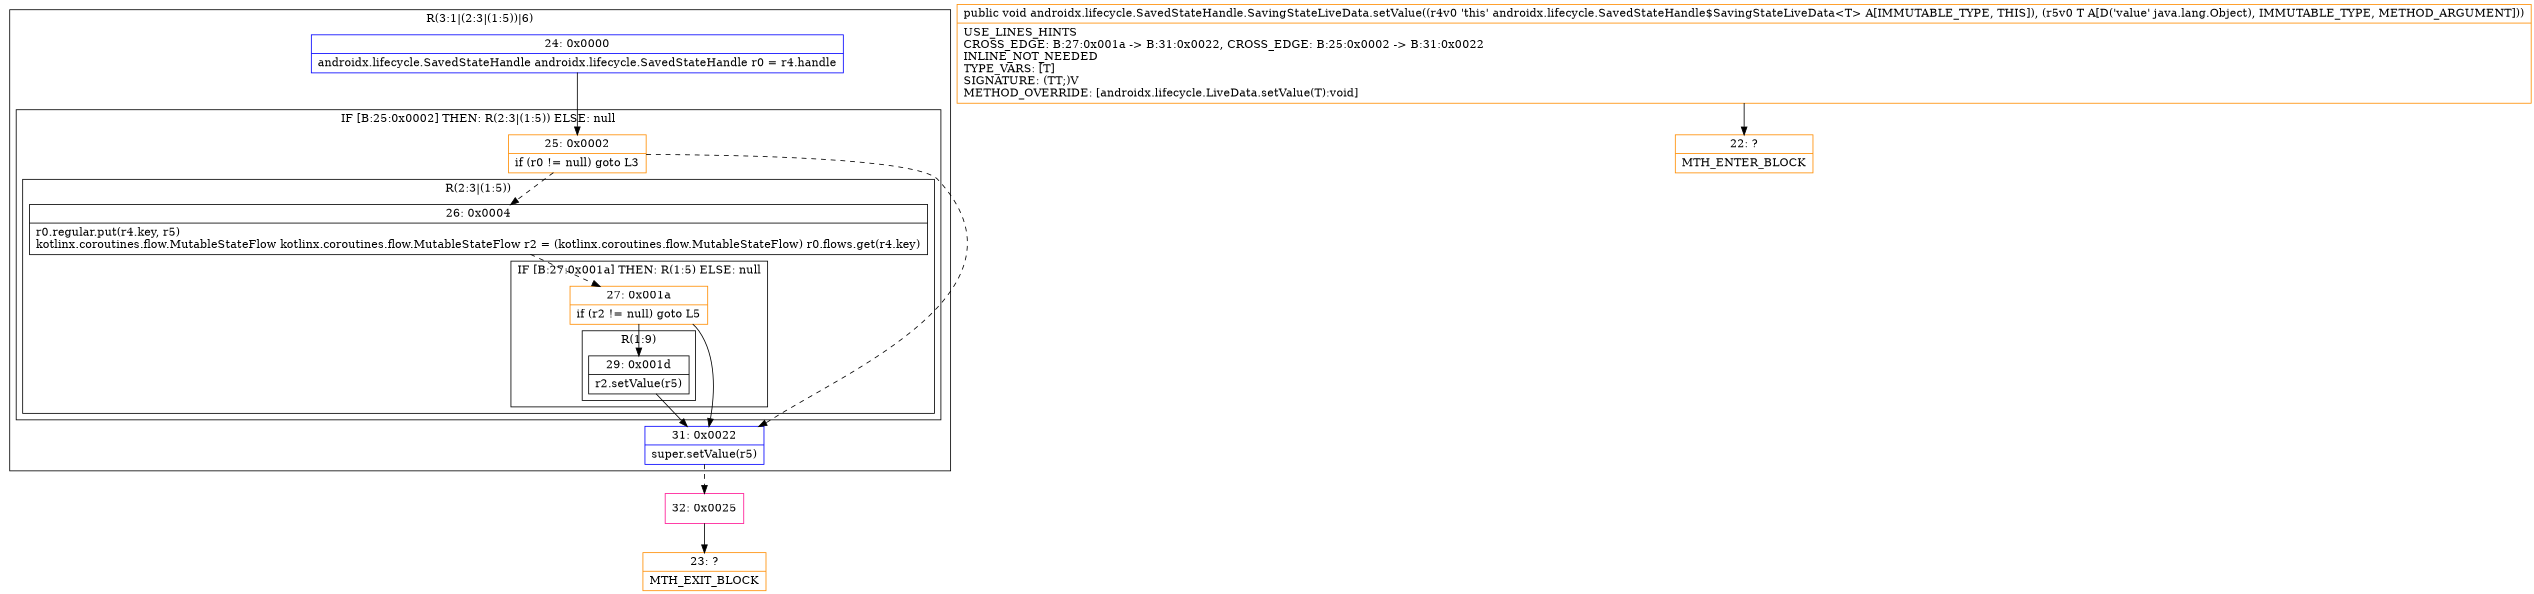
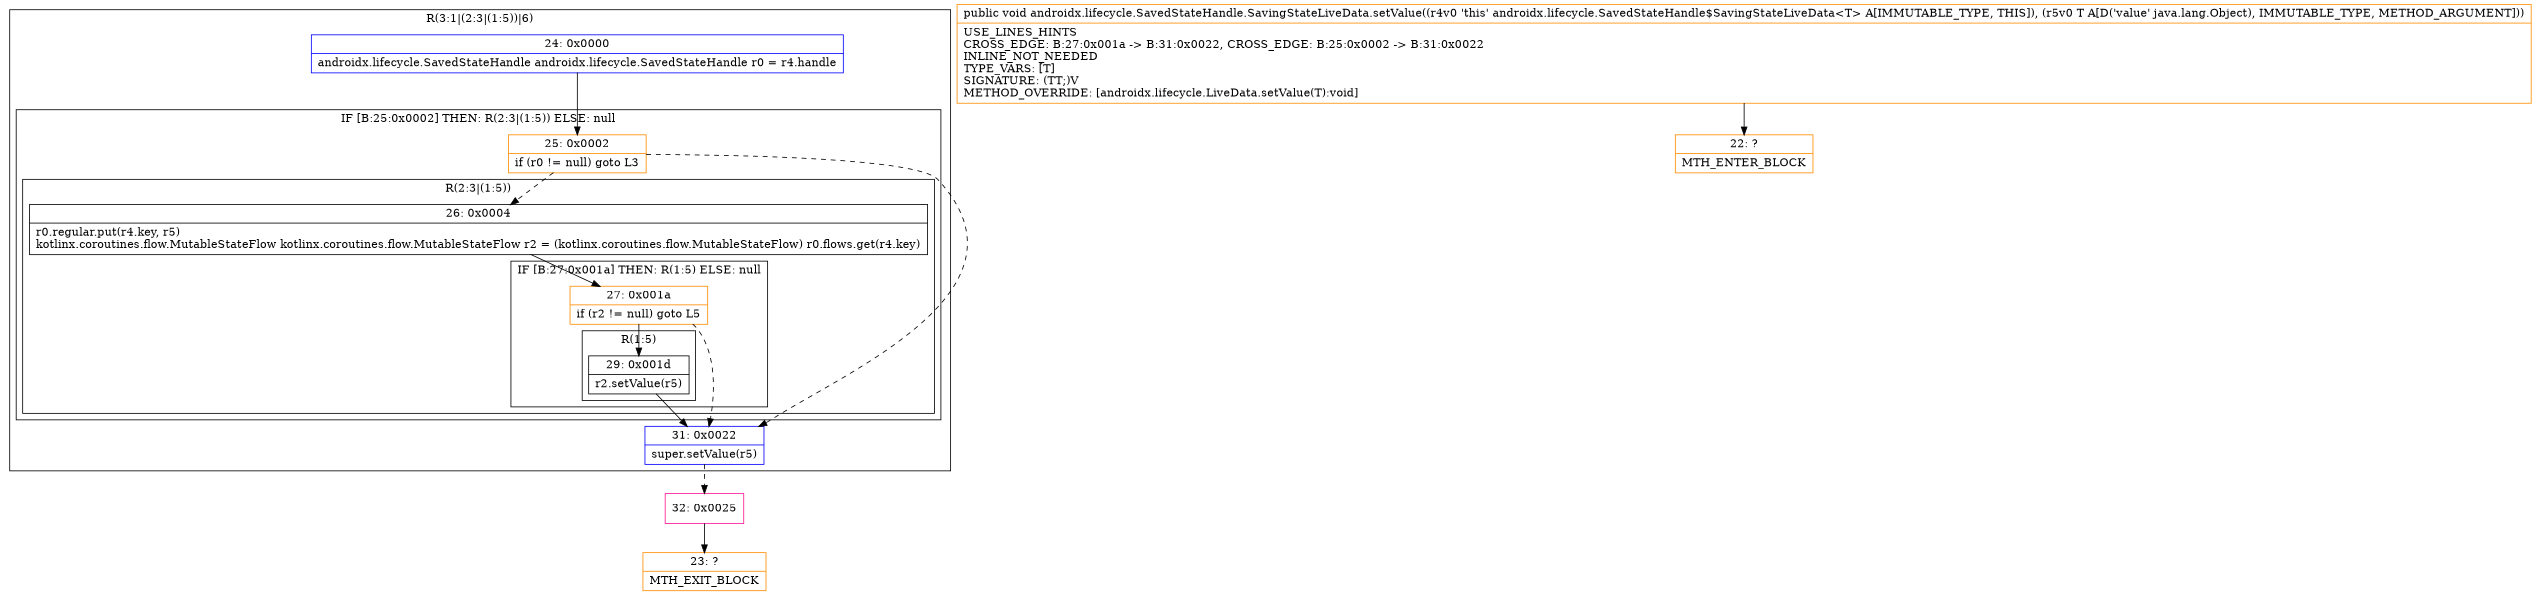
(561, 269) -> (561, 269)
(639, 340) -> (639, 340)
(712, 369) -> (712, 369)
